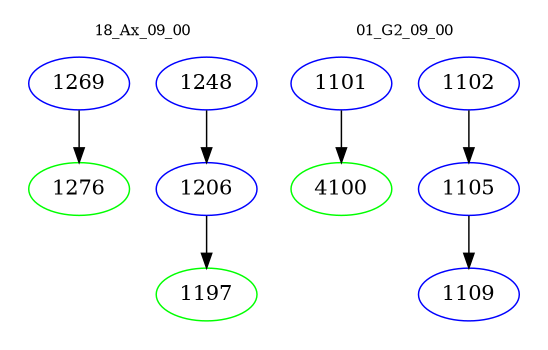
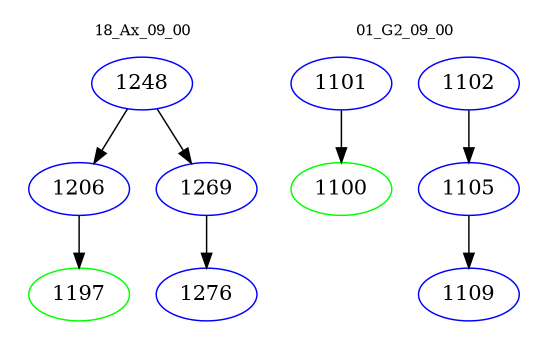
none -> (170, 130)
(79, 189) -> (207, 295)
(341, 189) -> (341, 189)
